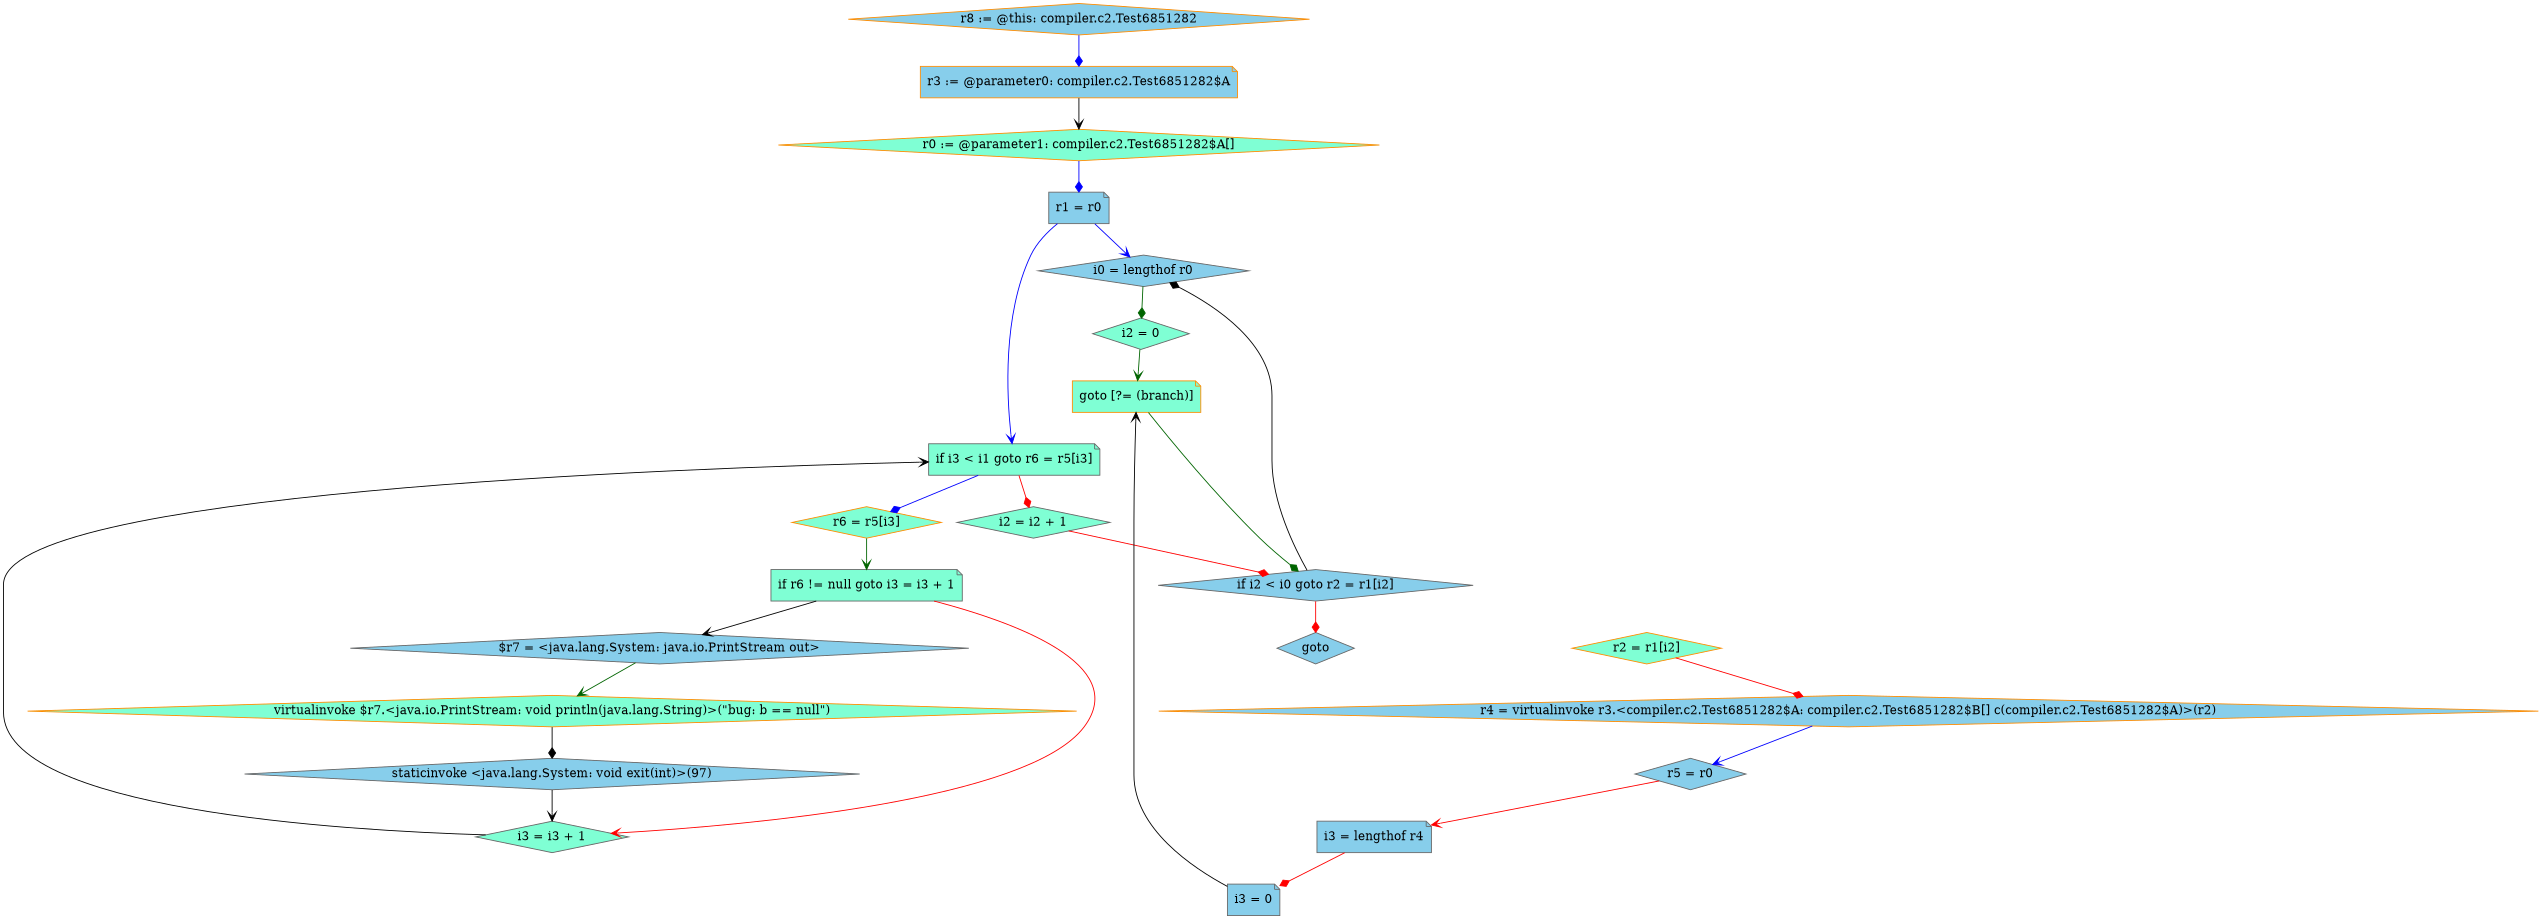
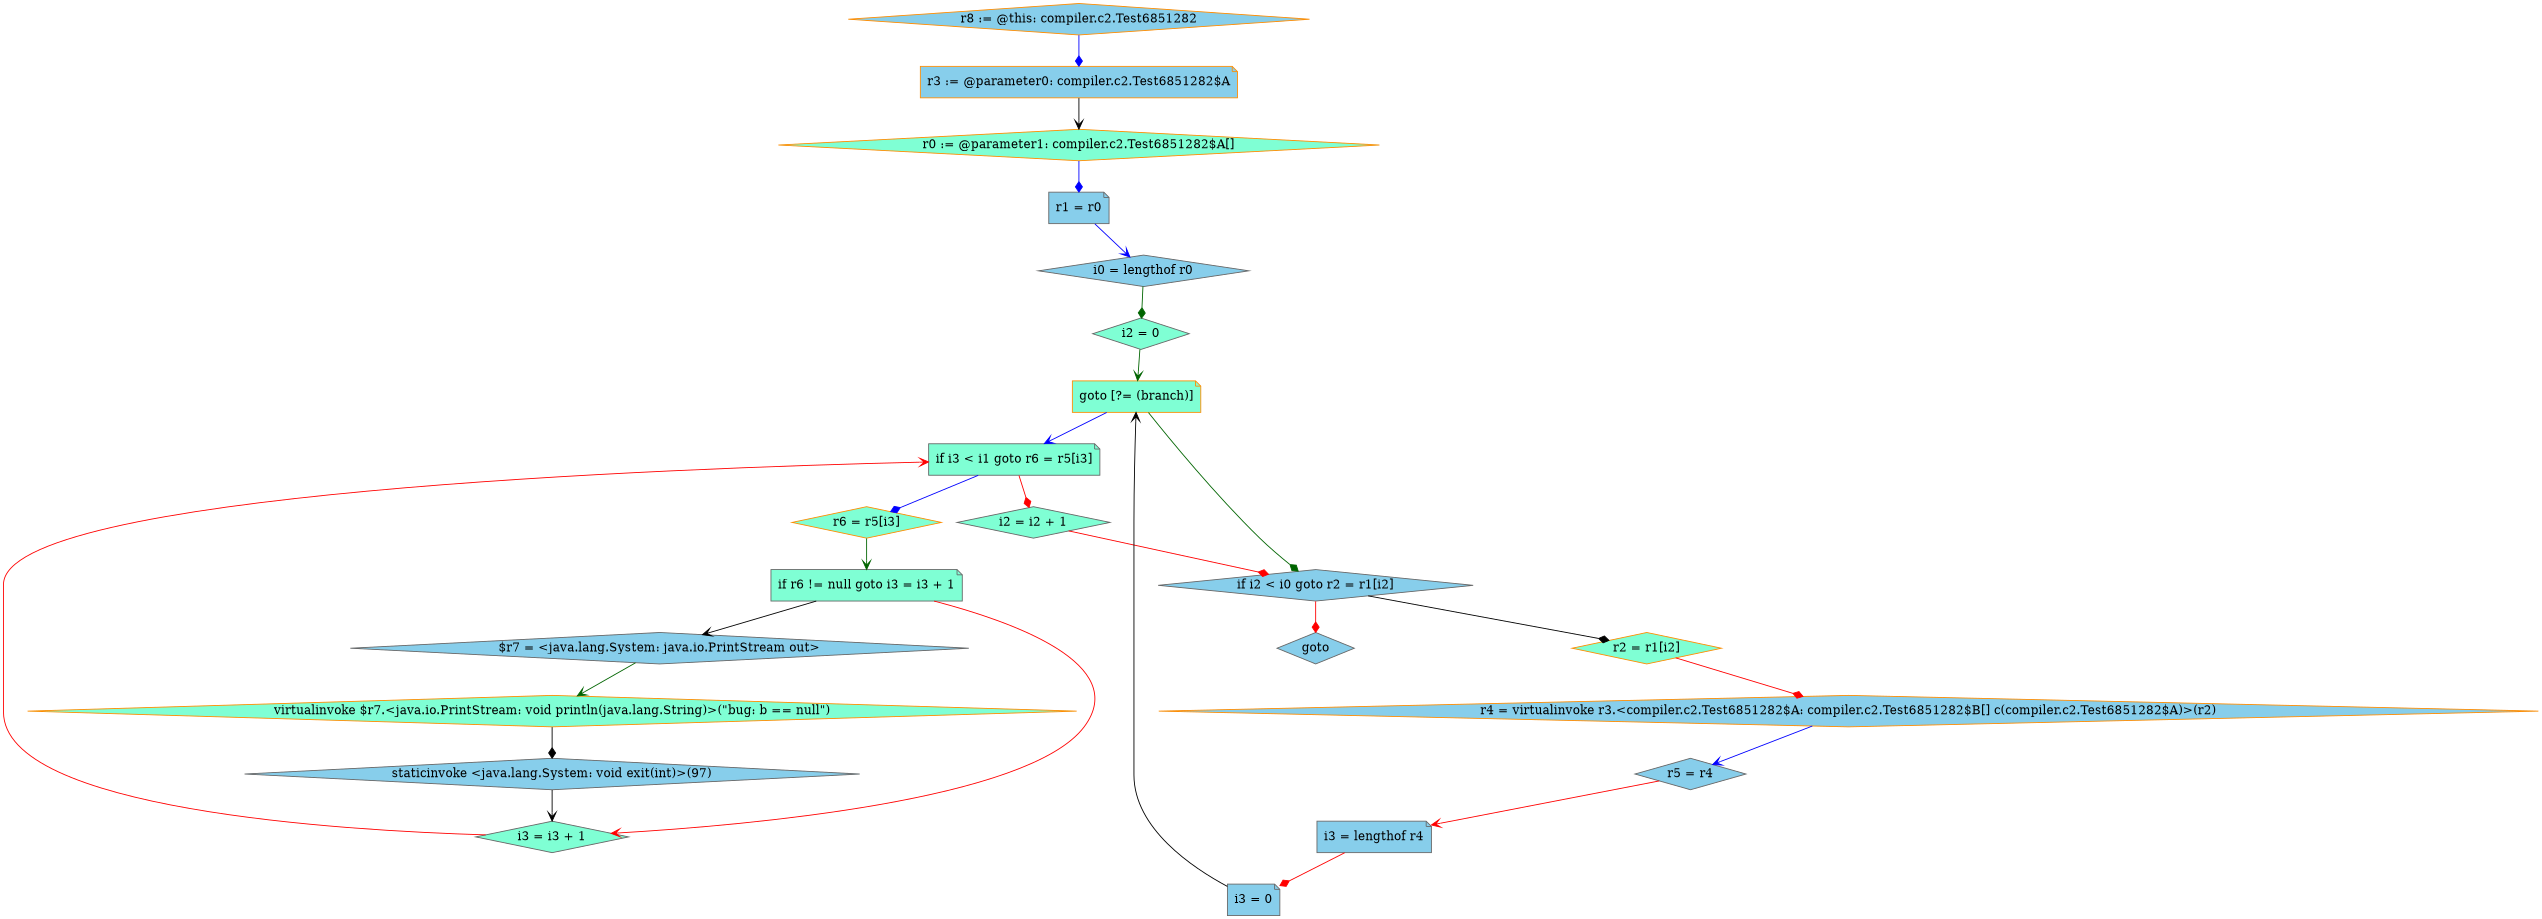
(1012, 323) -> (1079, 426)
(1272, 412) -> (1483, 617)
(131, 524) -> (131, 524)
(1690, 774) -> (1690, 774)
